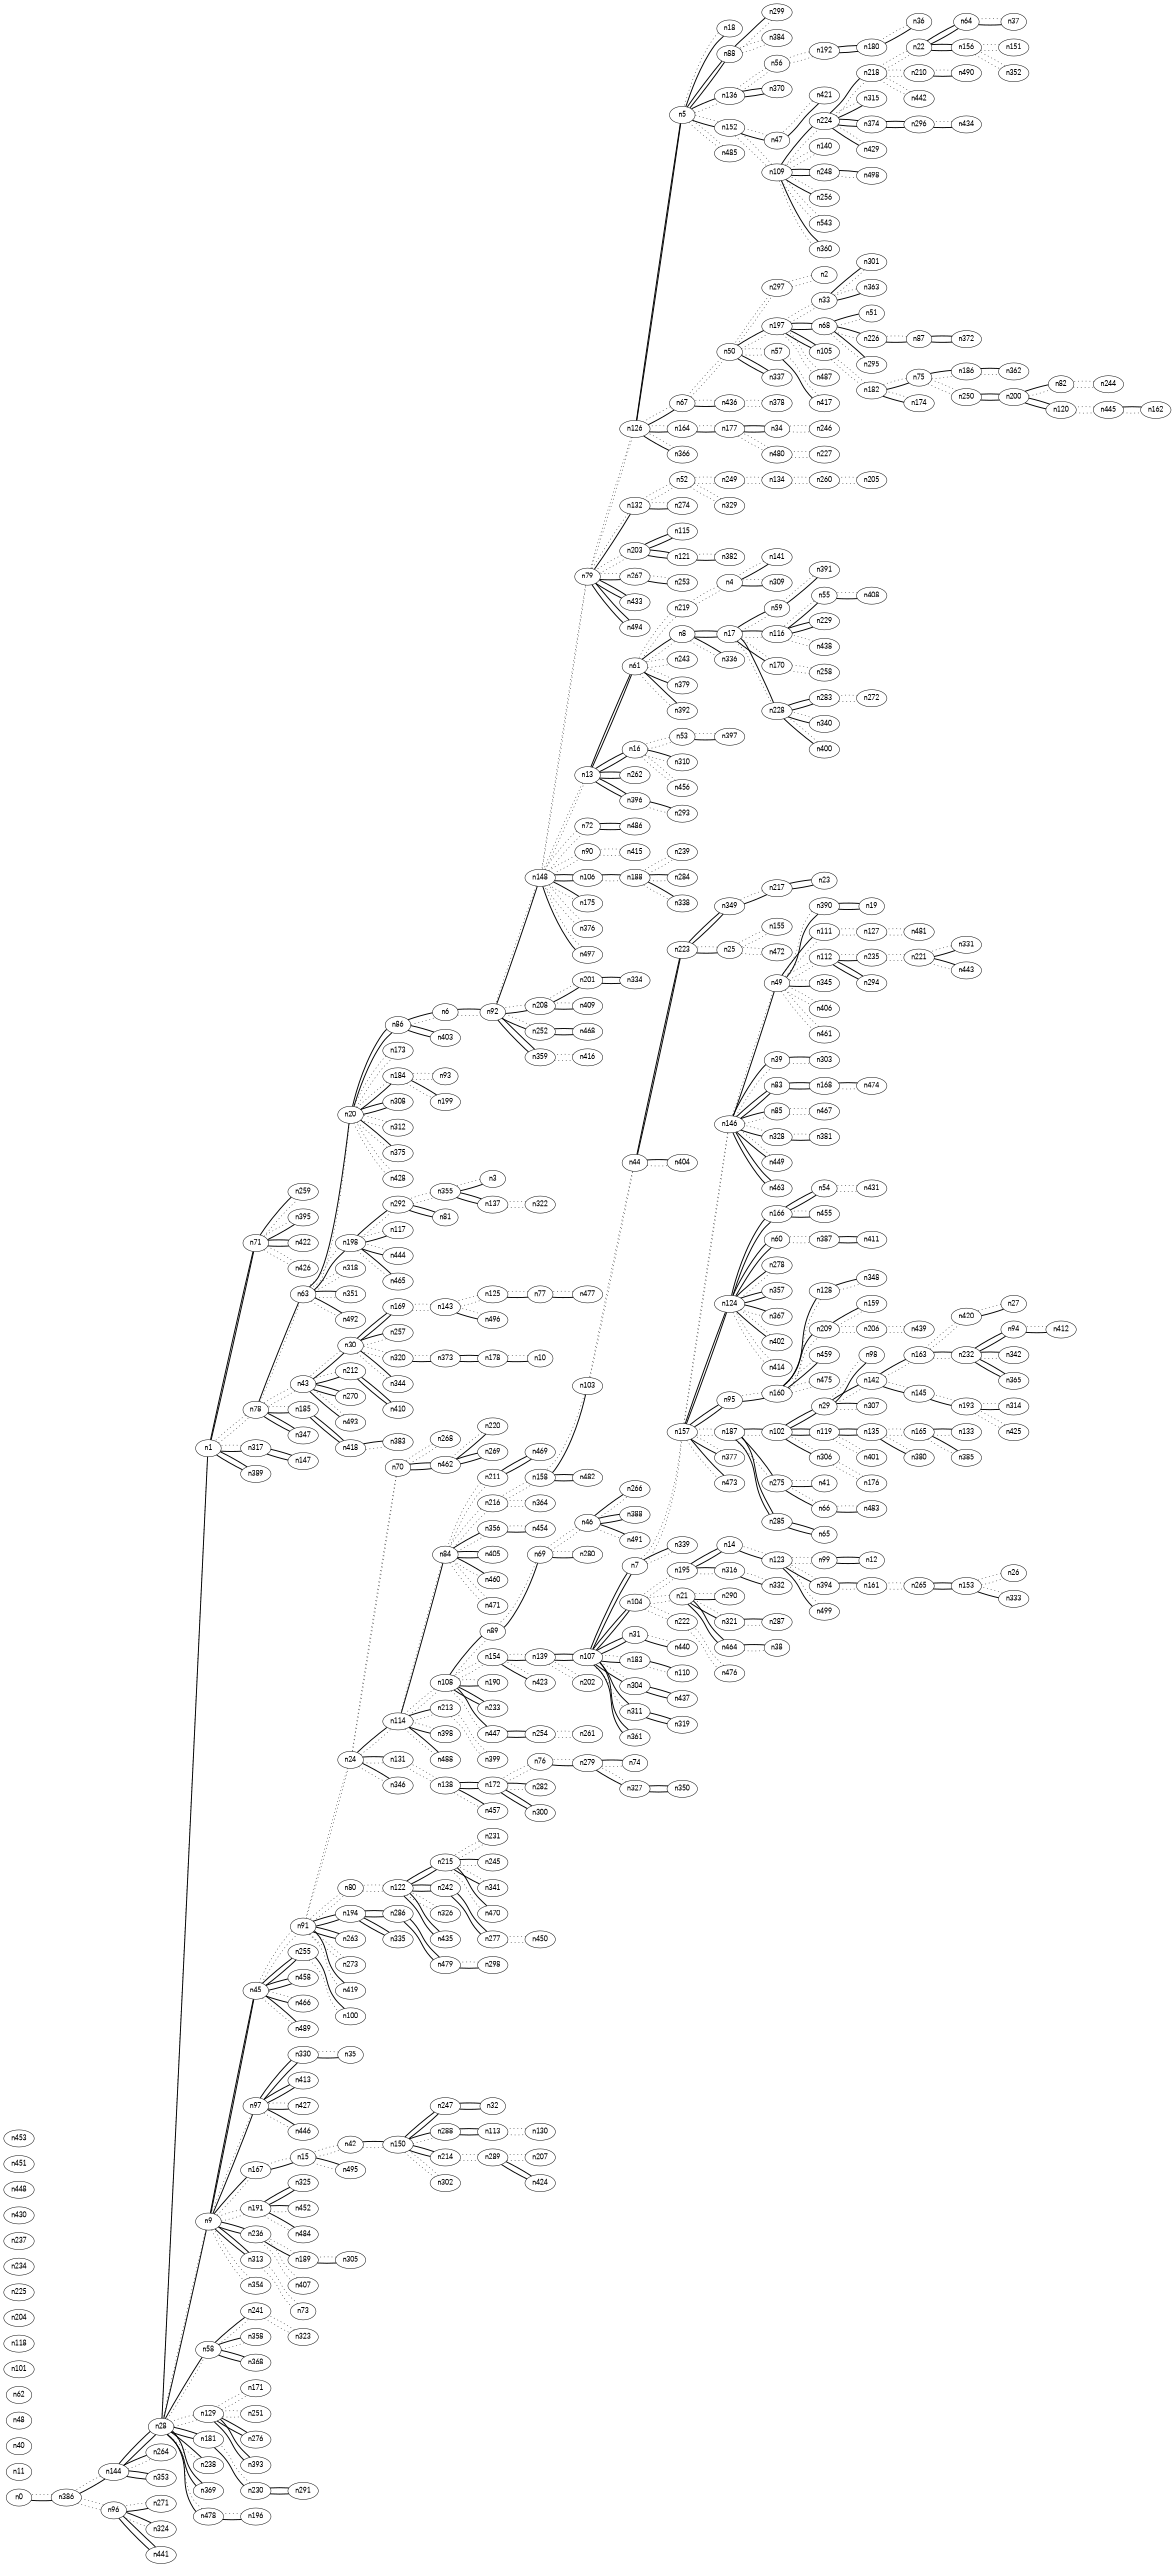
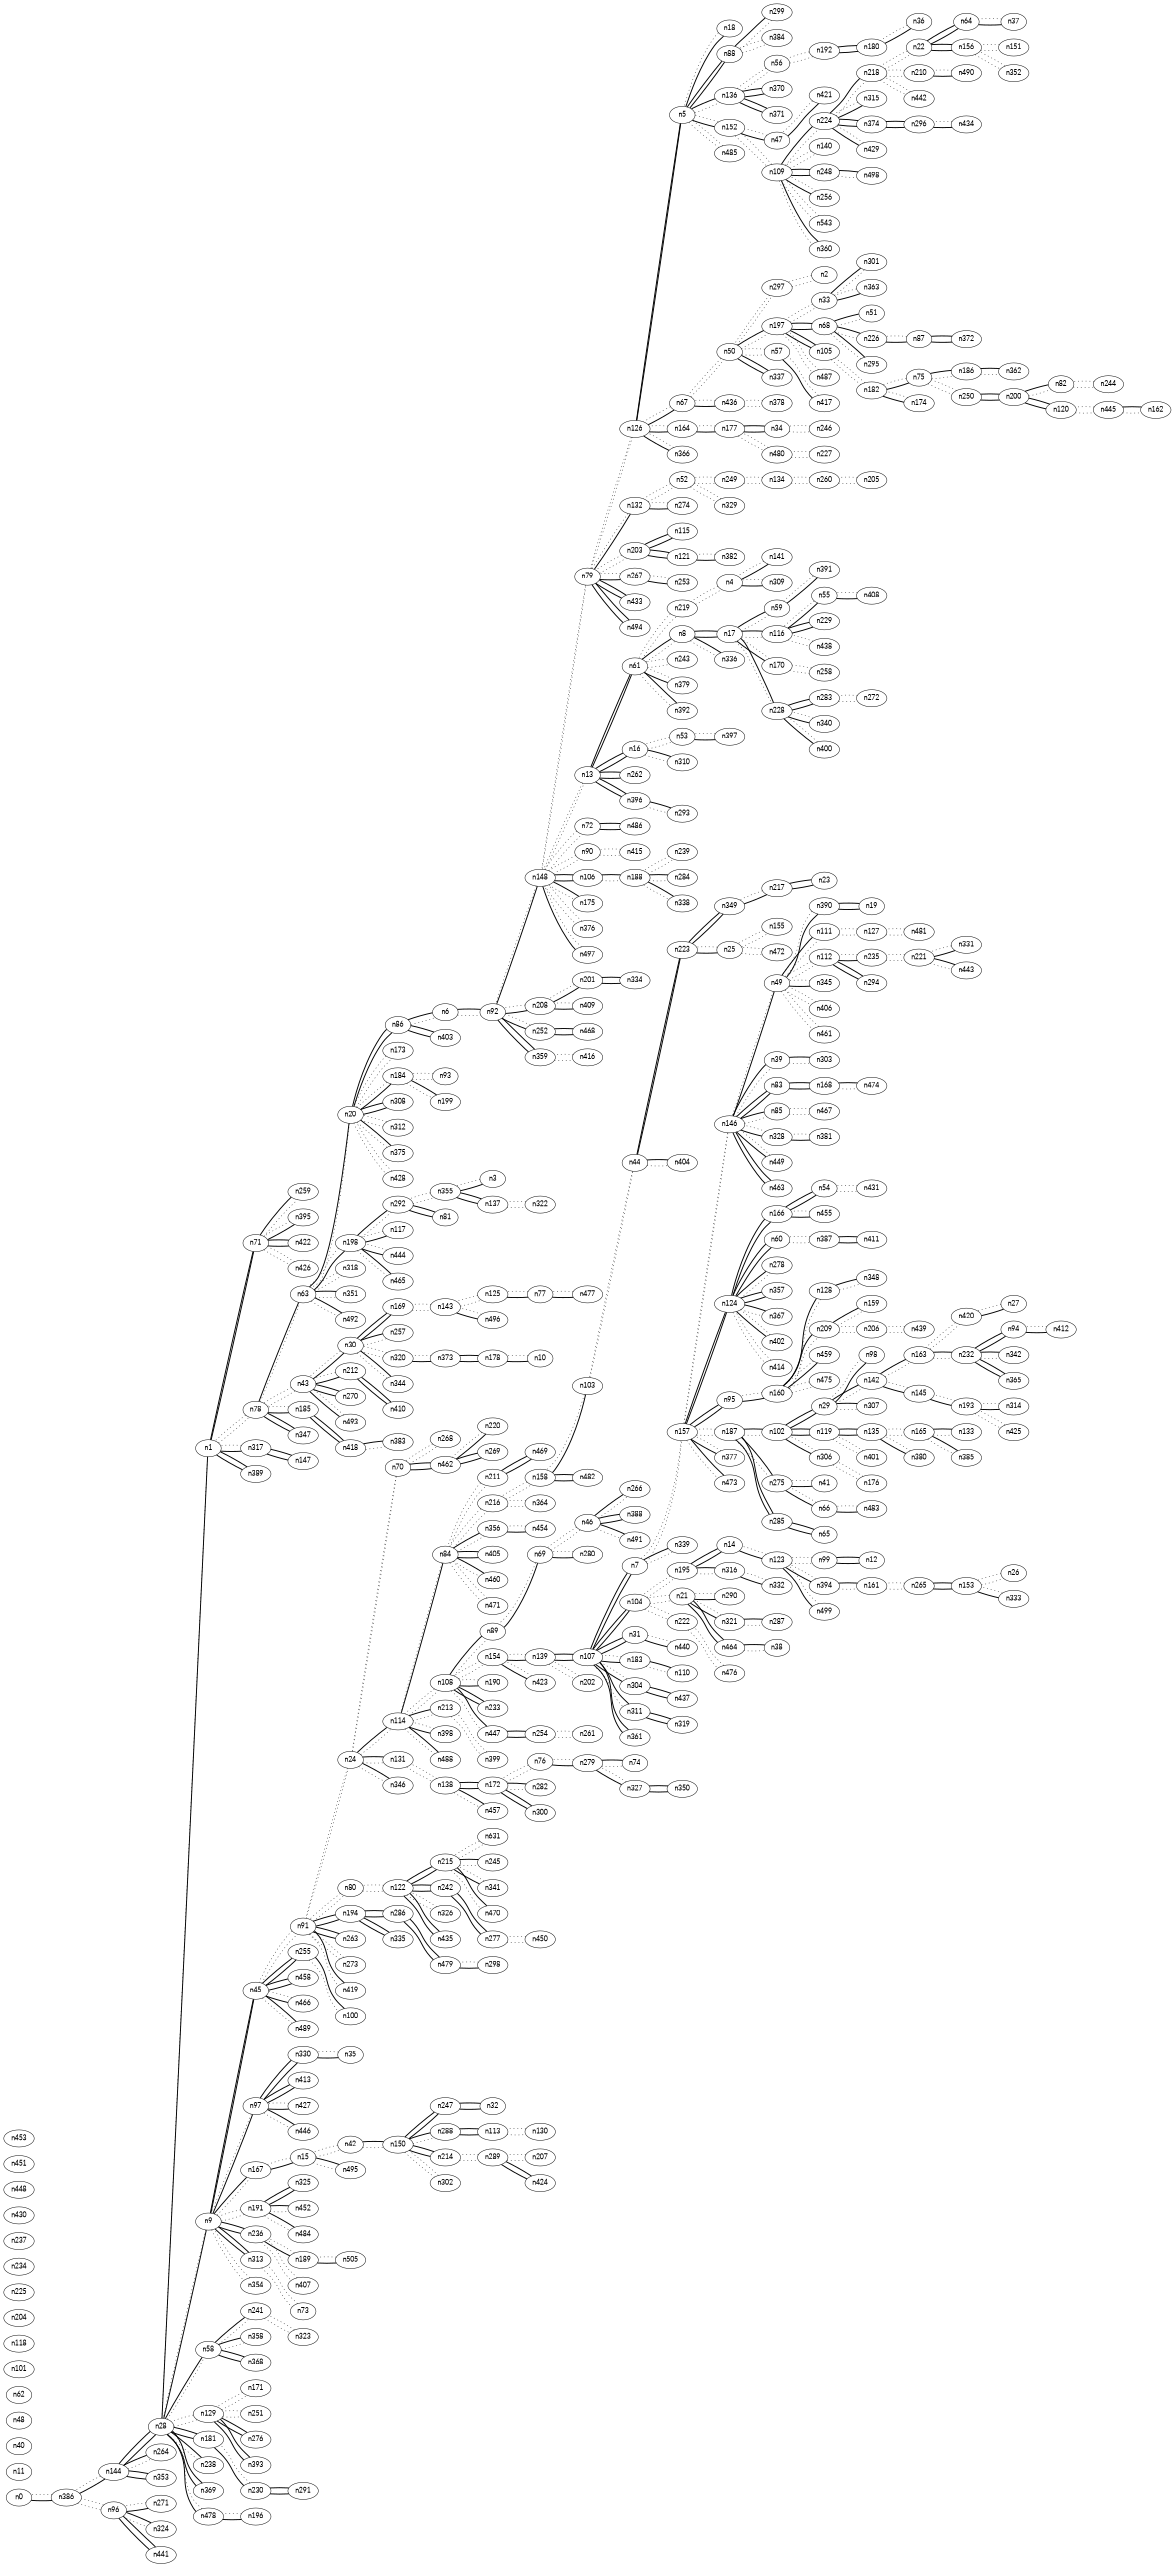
none -> (777, 115)
(682, 788) -> none
(493, 1837) -> (493, 1837)
(351, 2260) -> (351, 2260)
